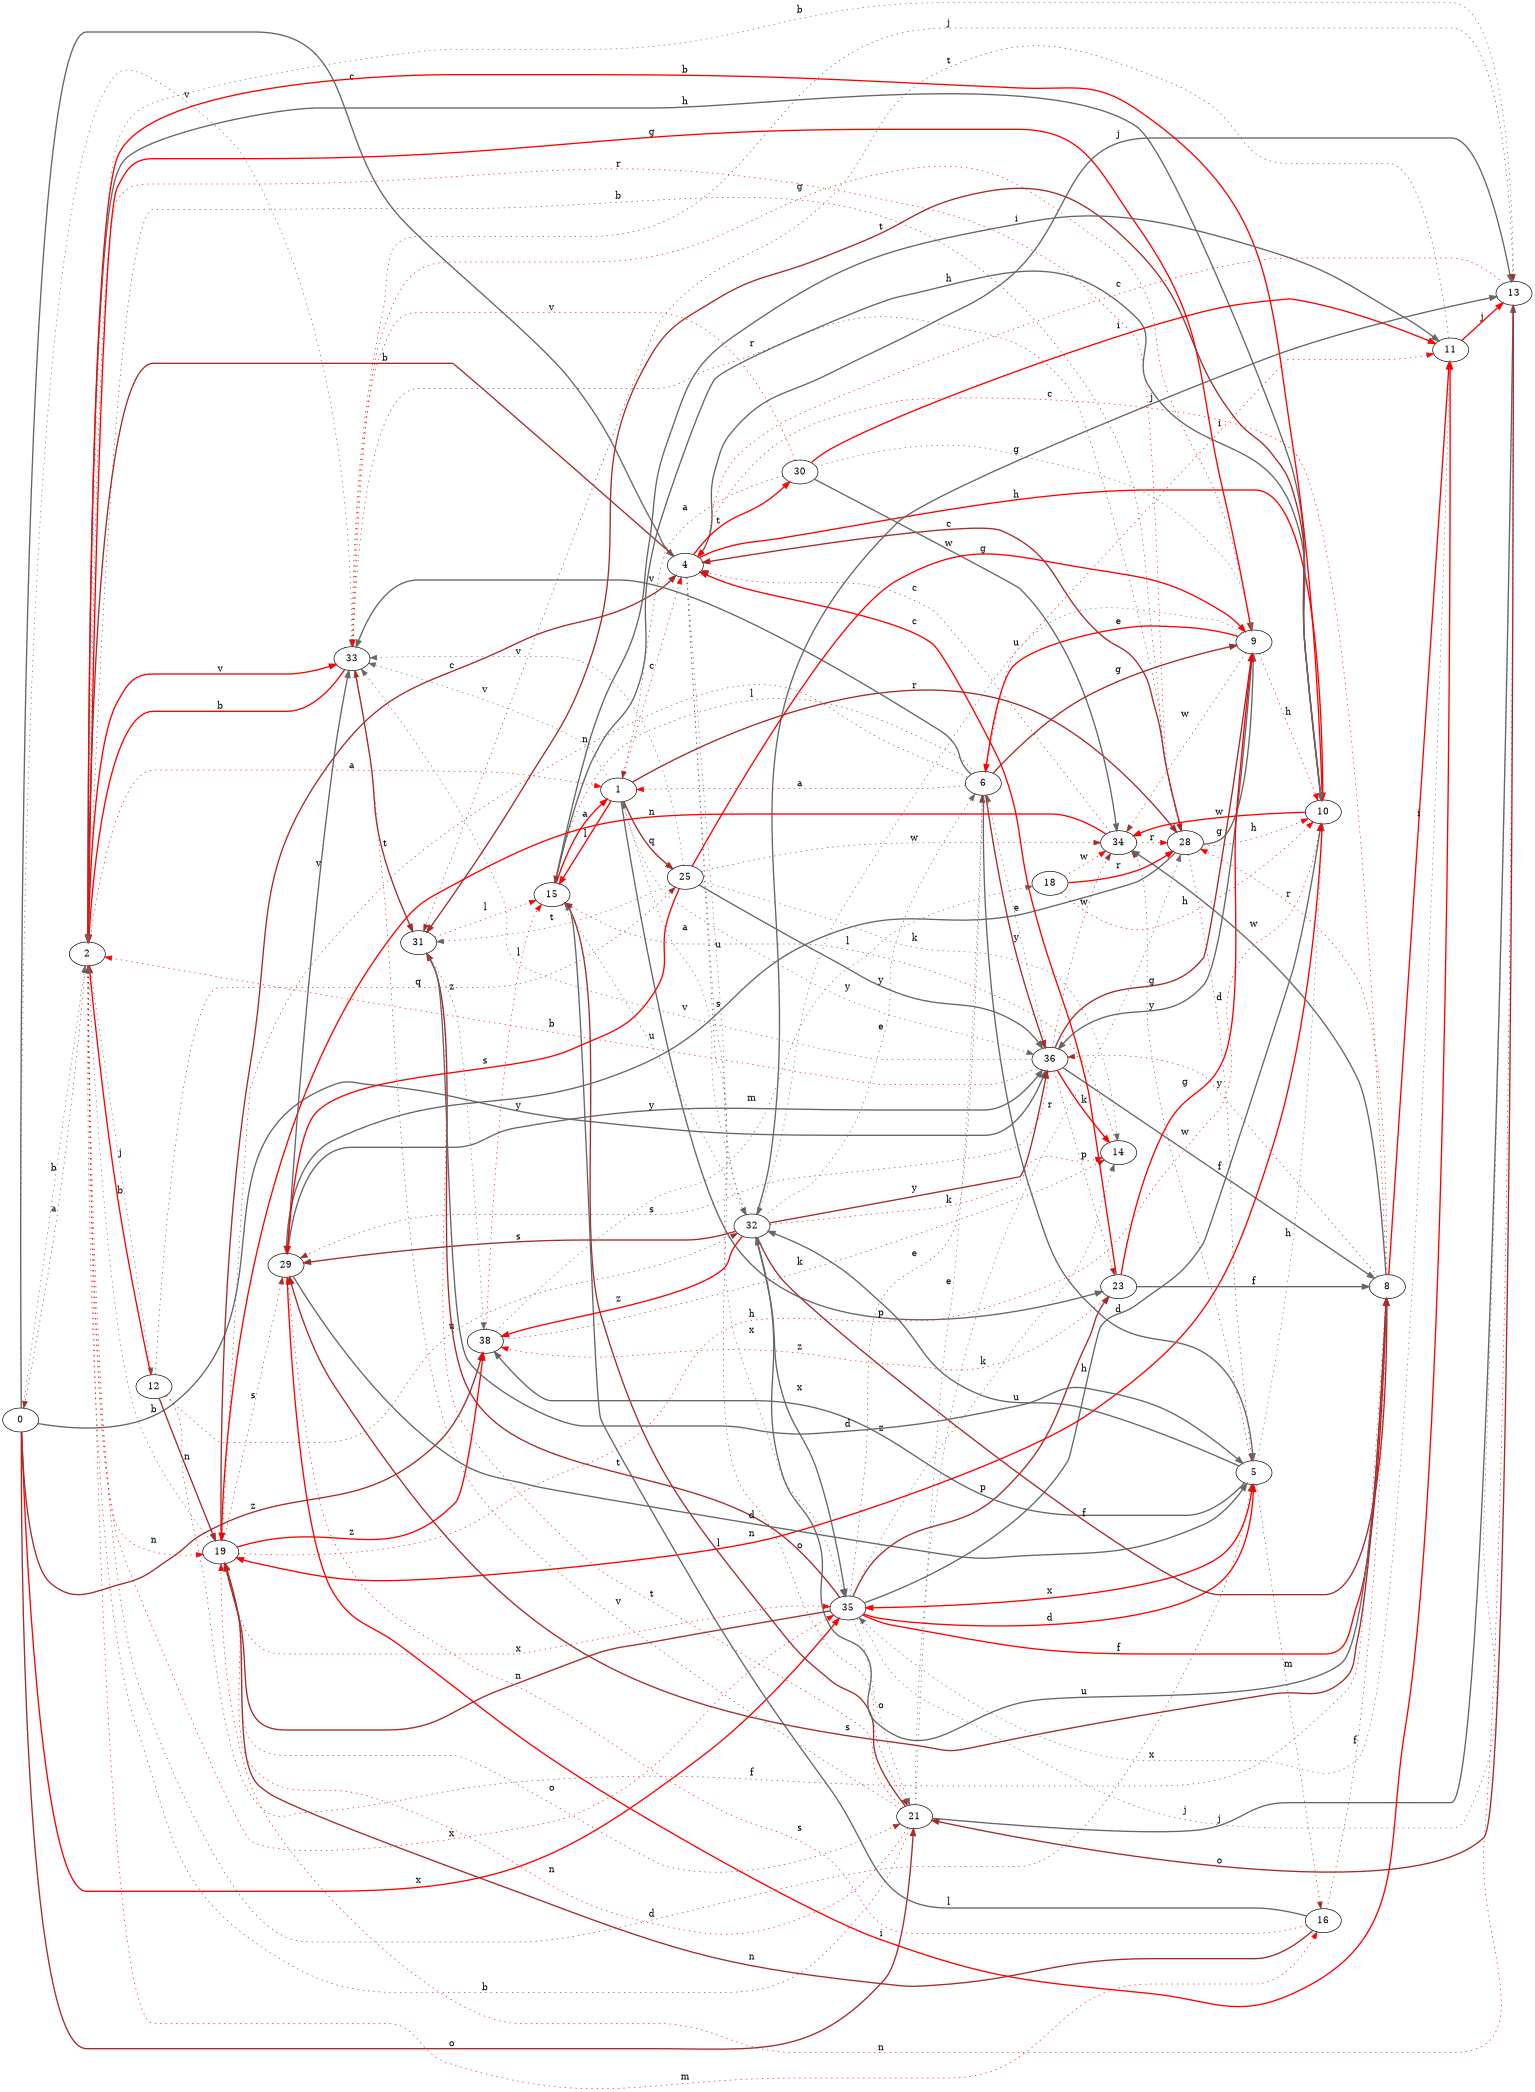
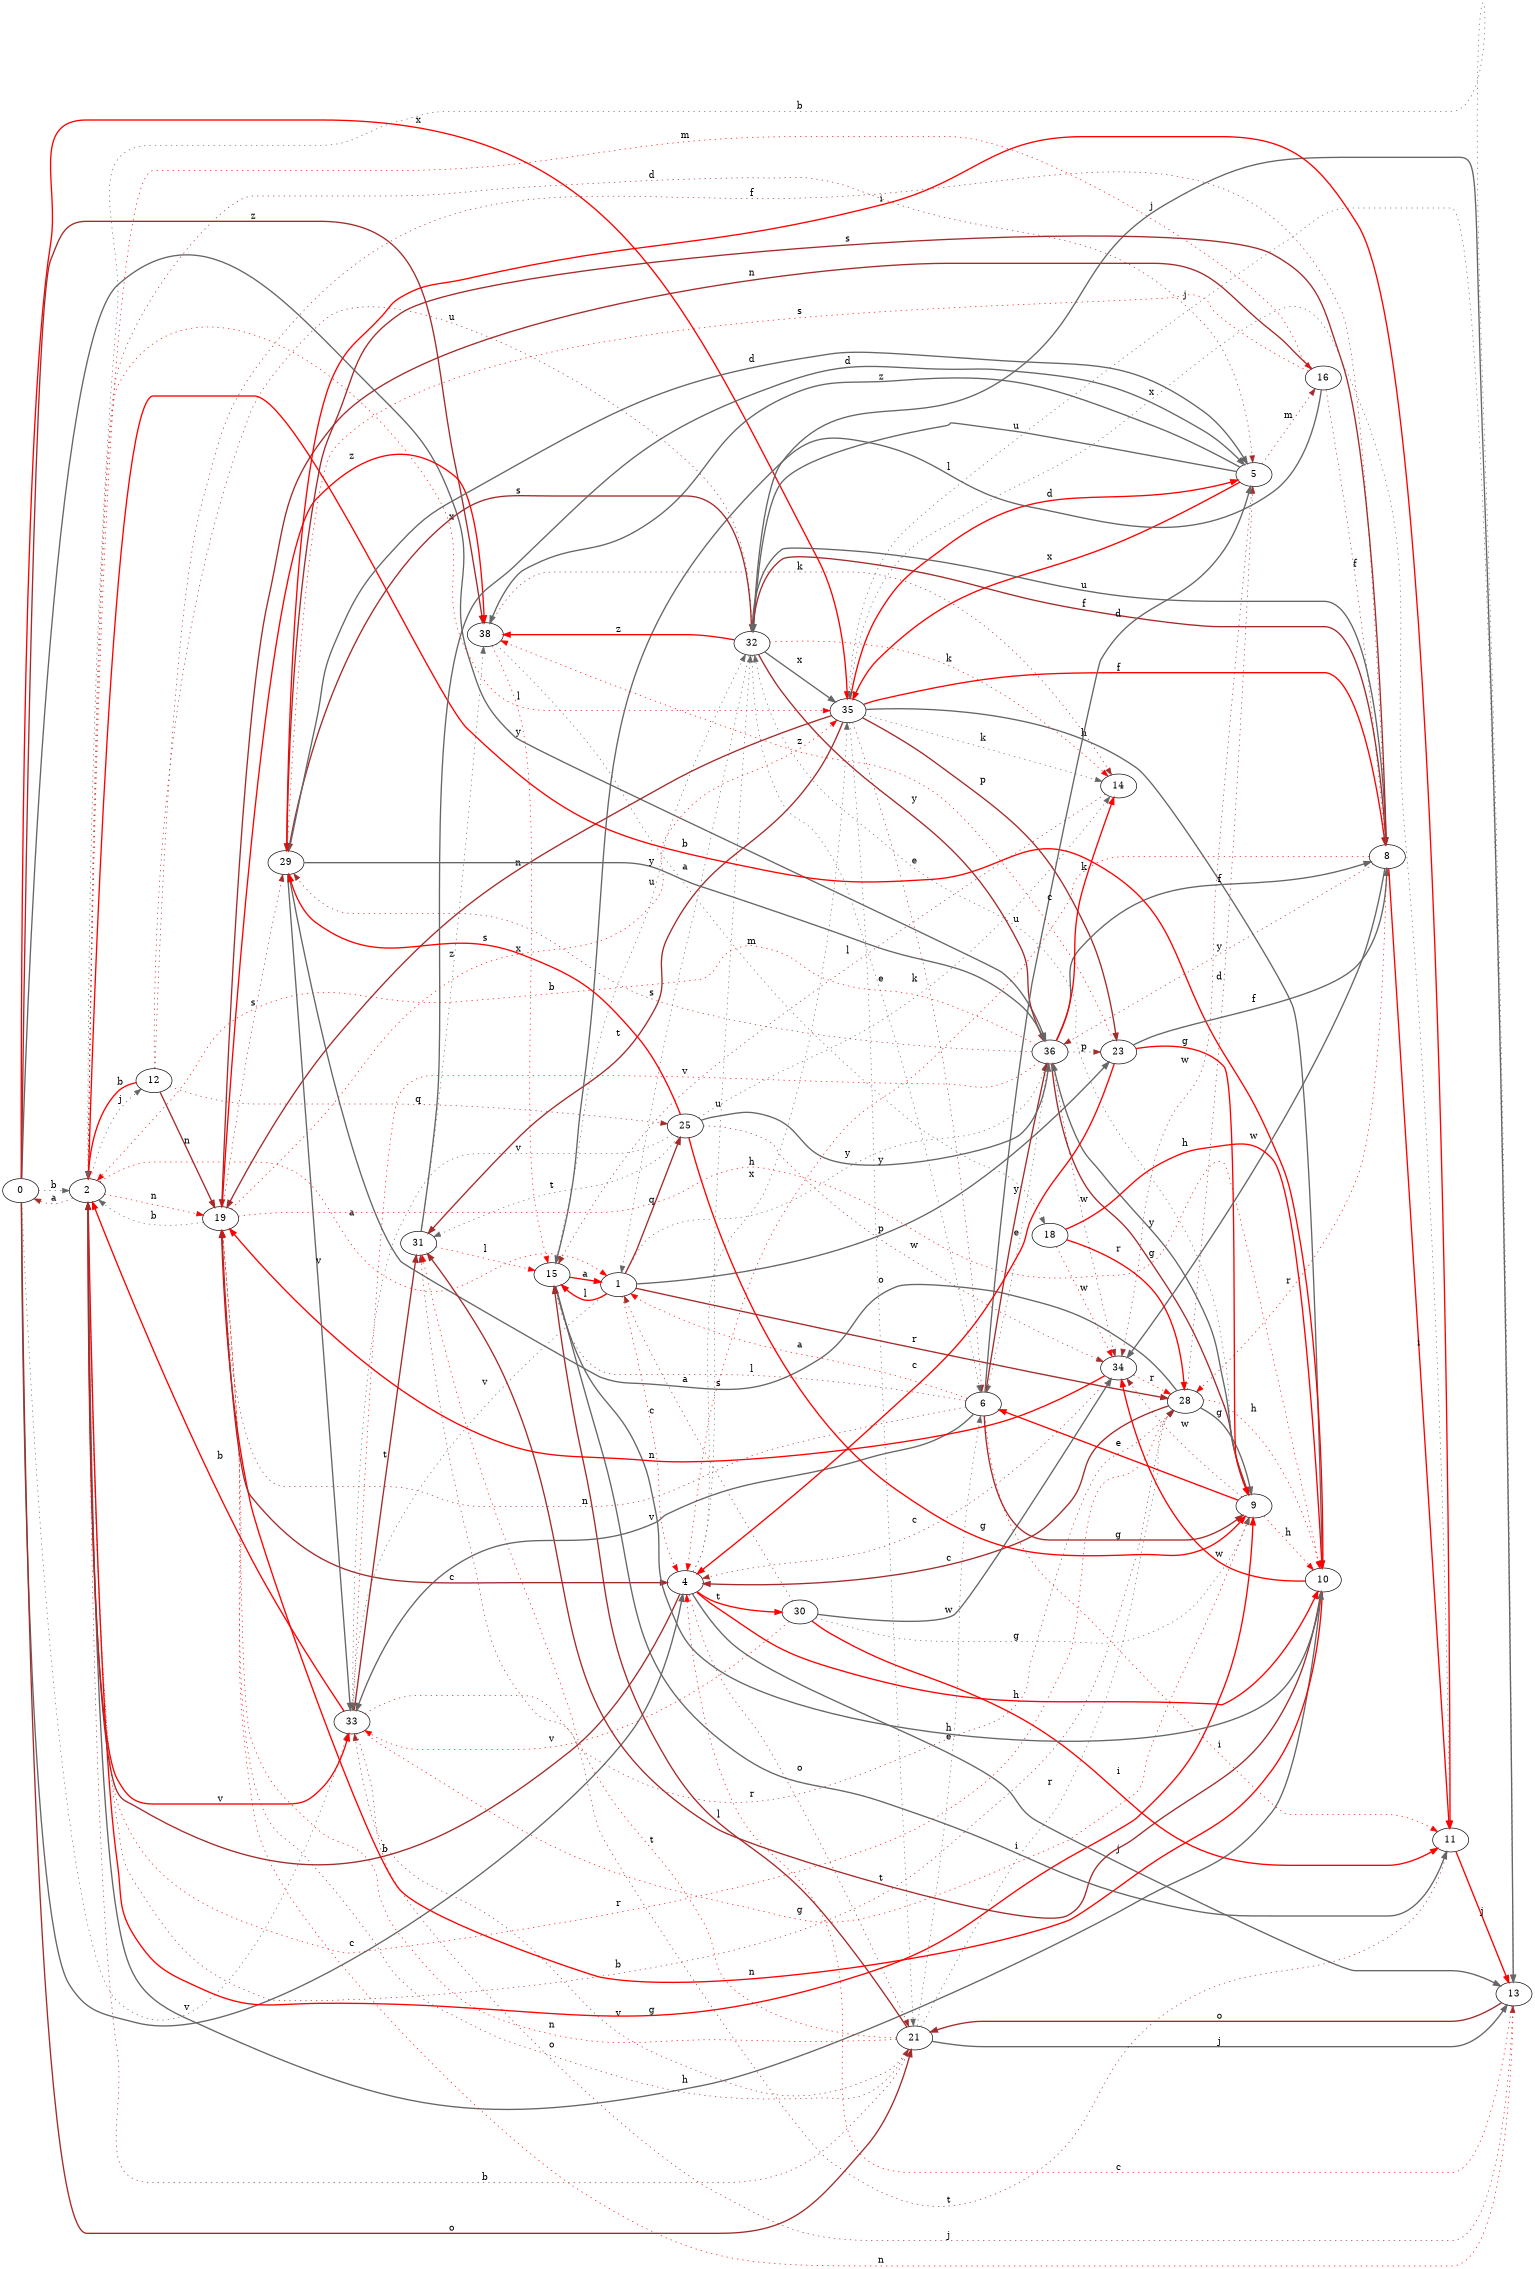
(1192, 912) -> (1294, 1241)
(609, 996) -> (415, 1080)
(1303, 1147) -> none
